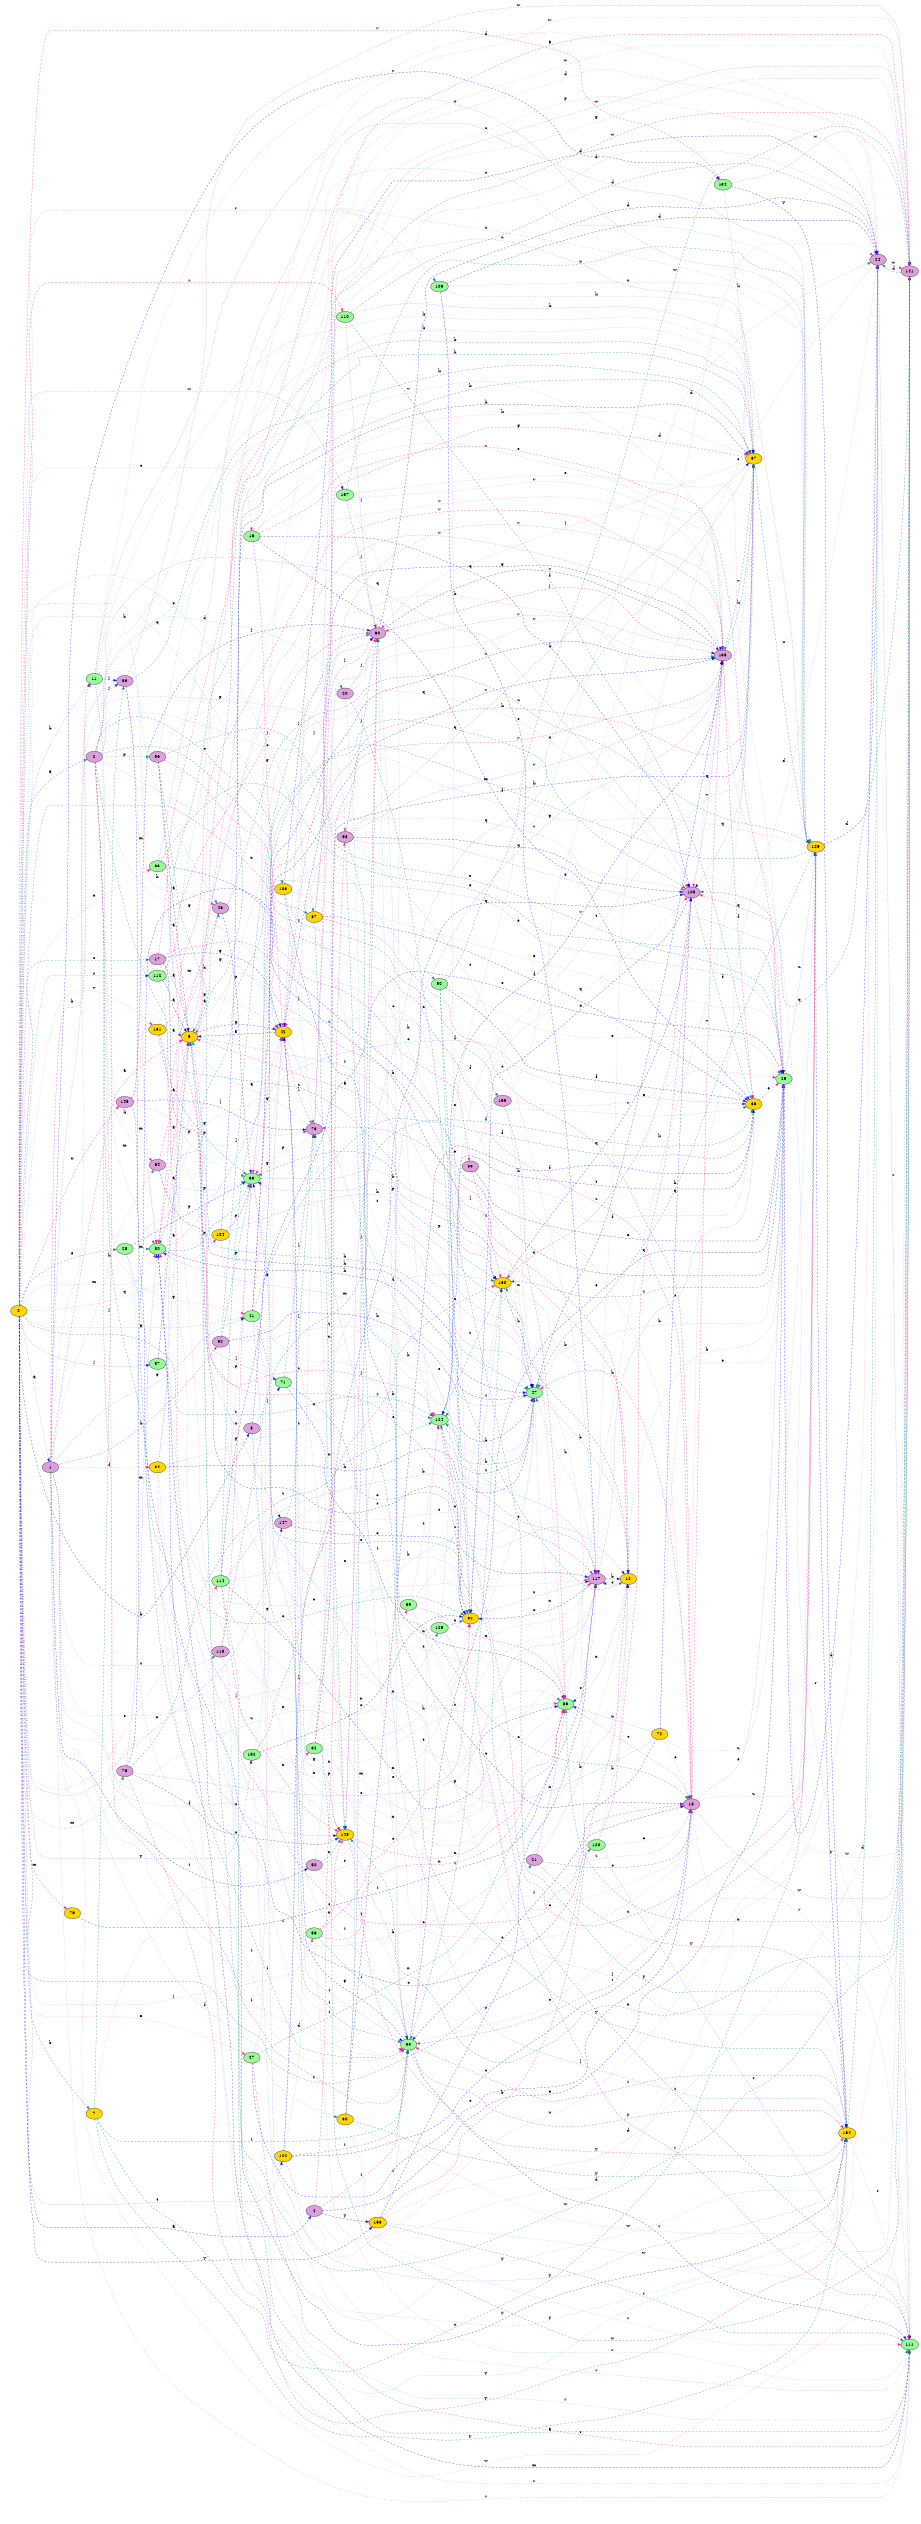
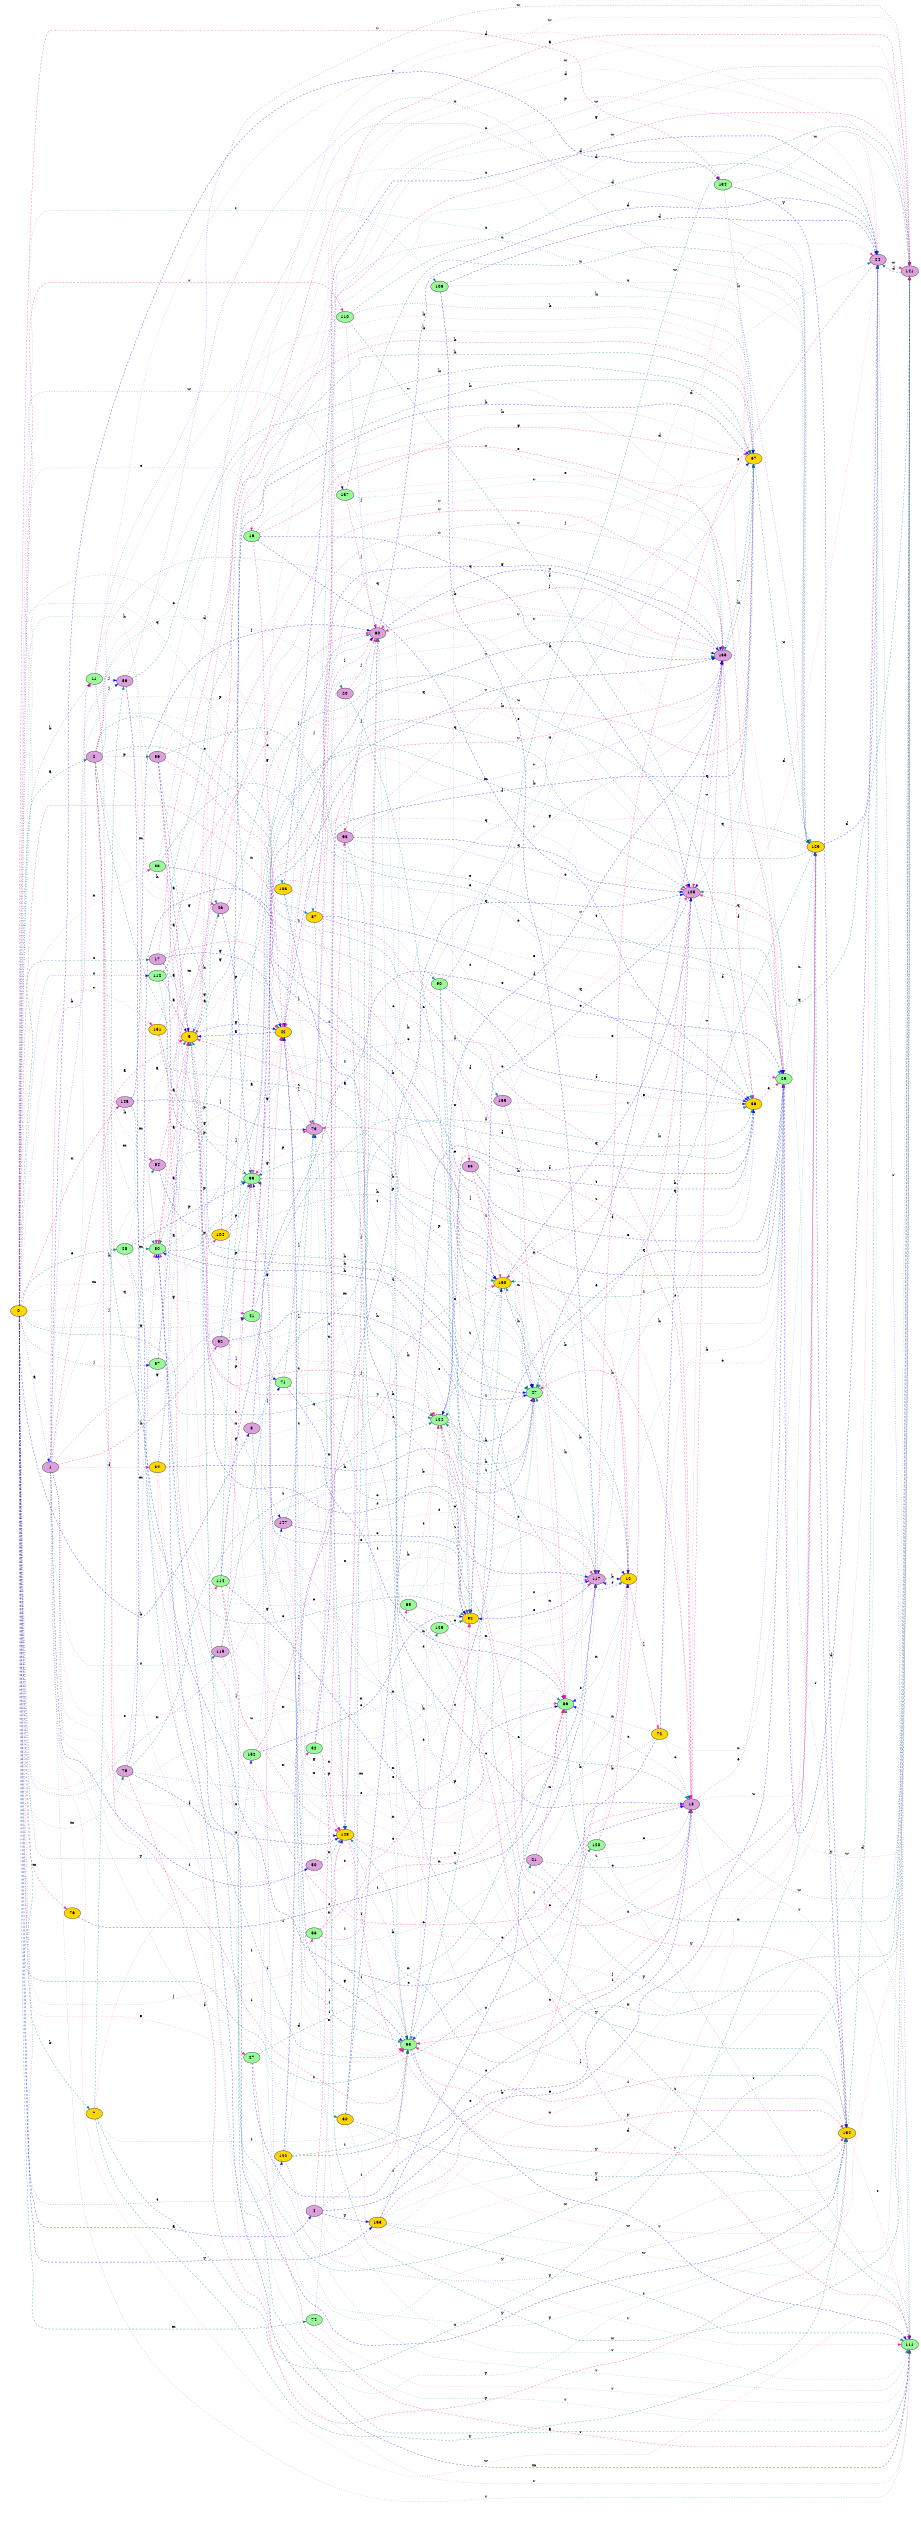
(622, 923) -> (622, 923)
(172, 1033) -> (134, 1154)
(186, 1139) -> (174, 1081)
none -> (644, 1655)
(278, 2142) -> (278, 2142)
none -> (314, 2320)
